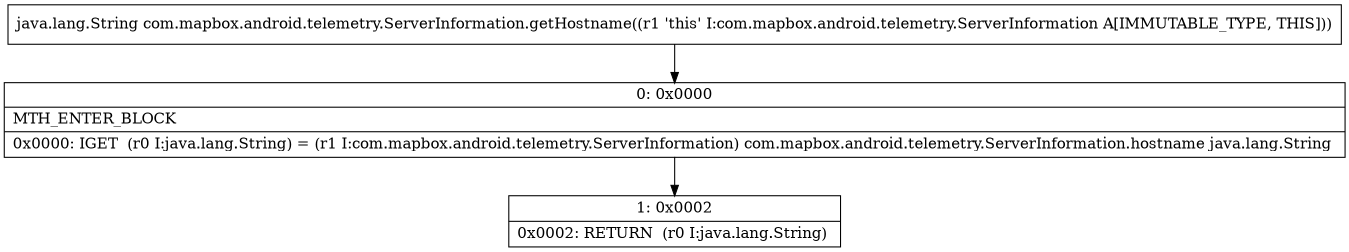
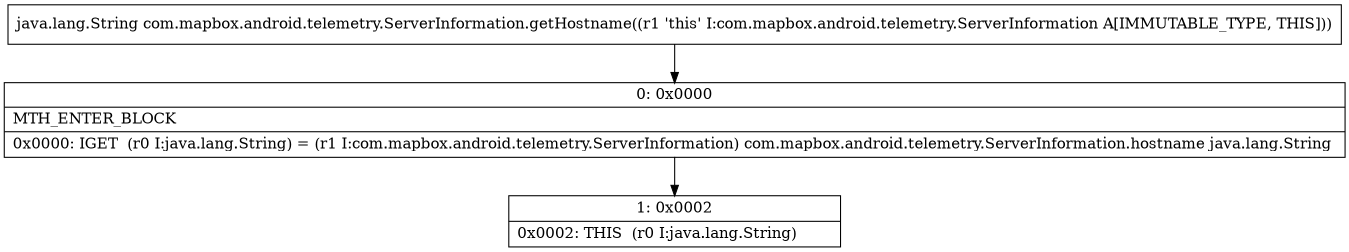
(675, 234) -> (660, 234)
